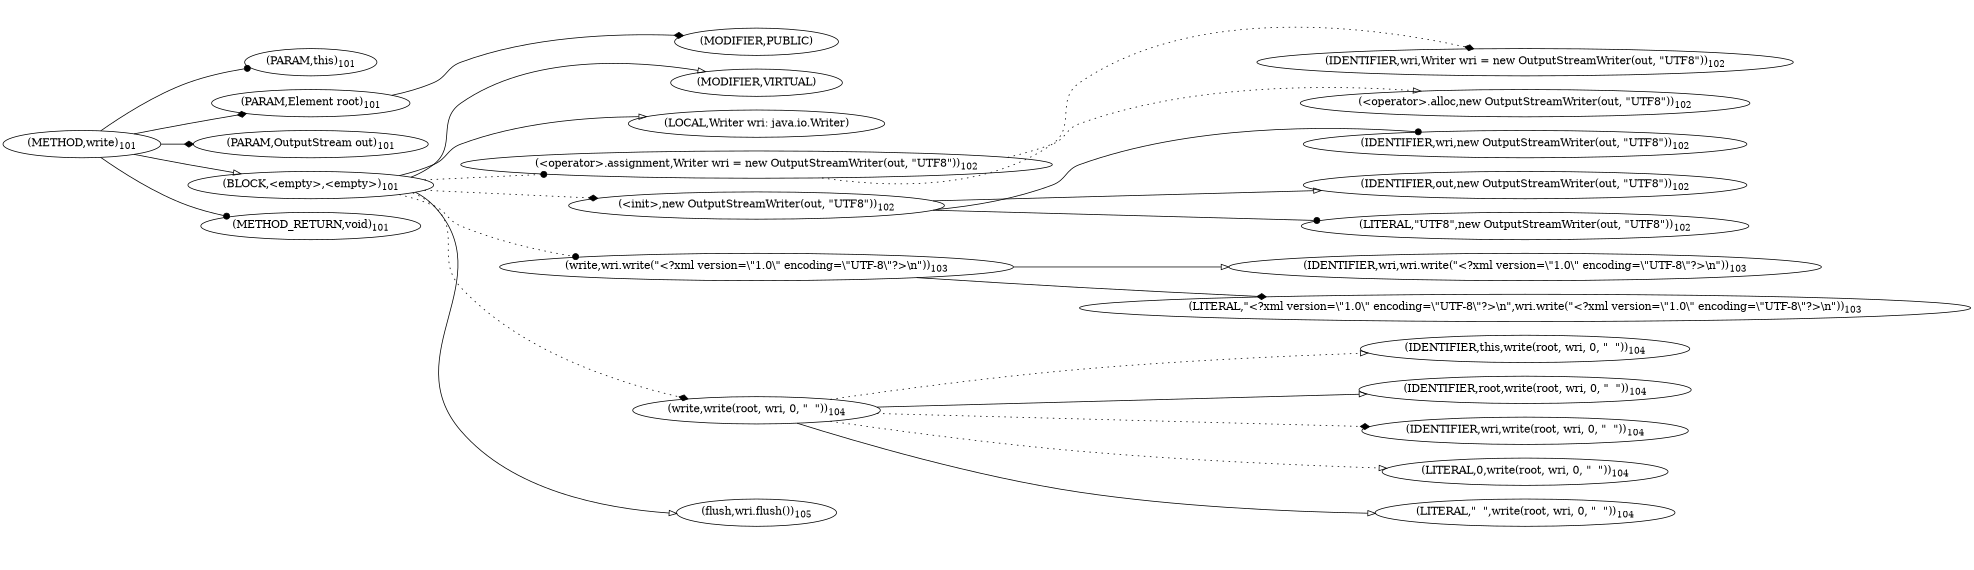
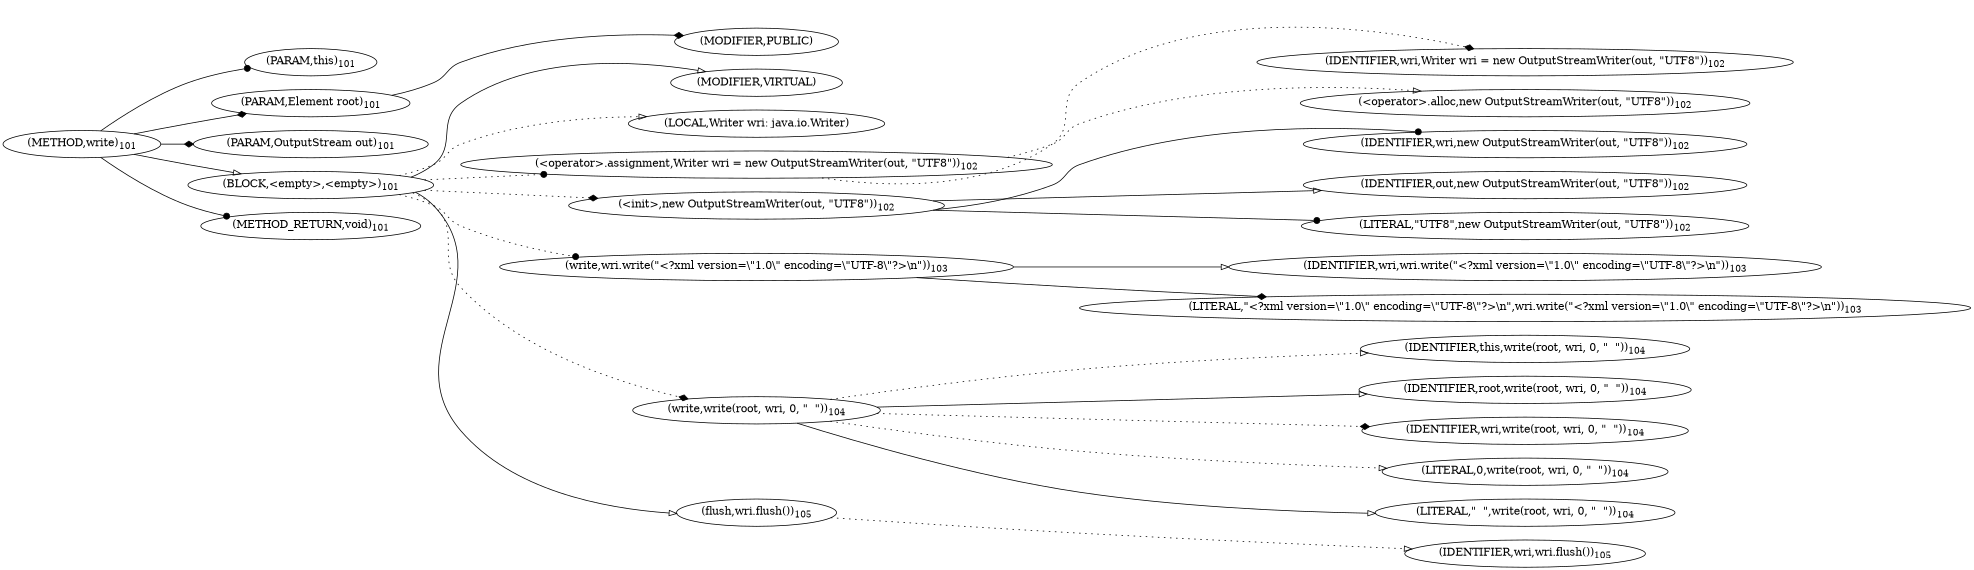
(514, 129) -> (514, 129)
none -> (1525, 554)
